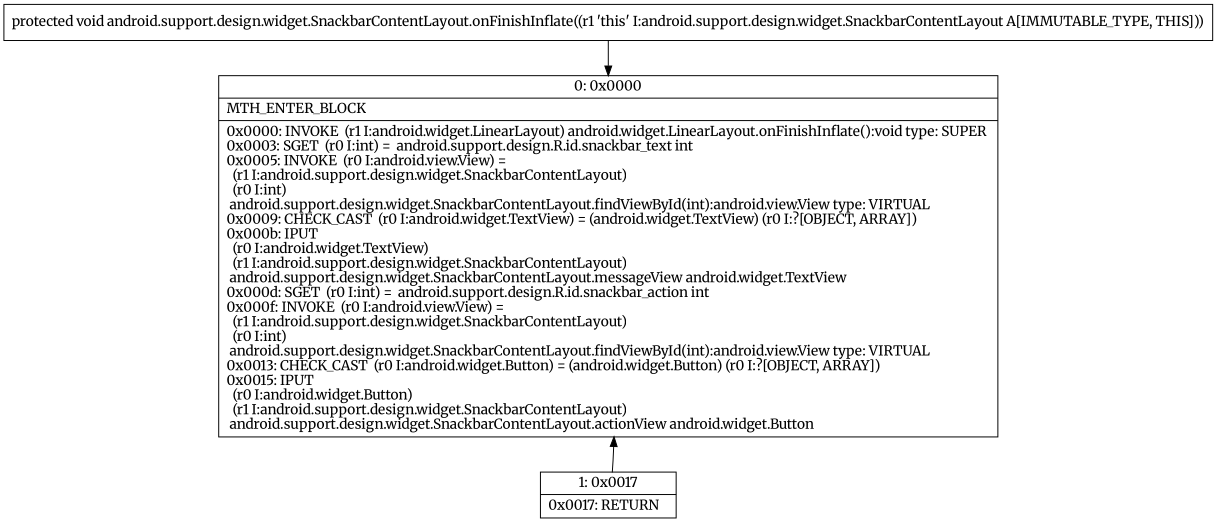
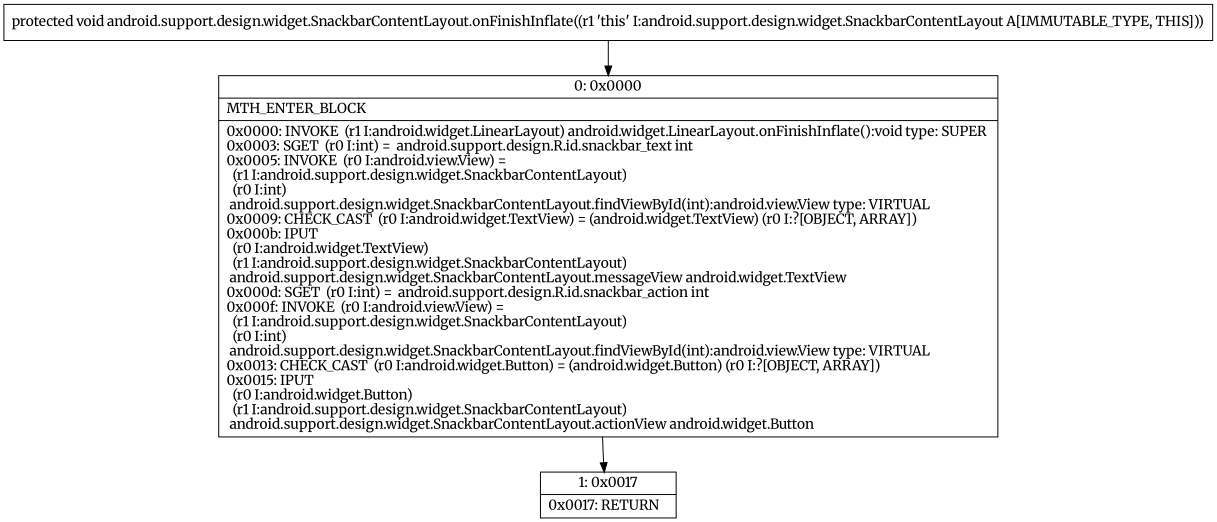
(613, 460) -> (603, 450)
